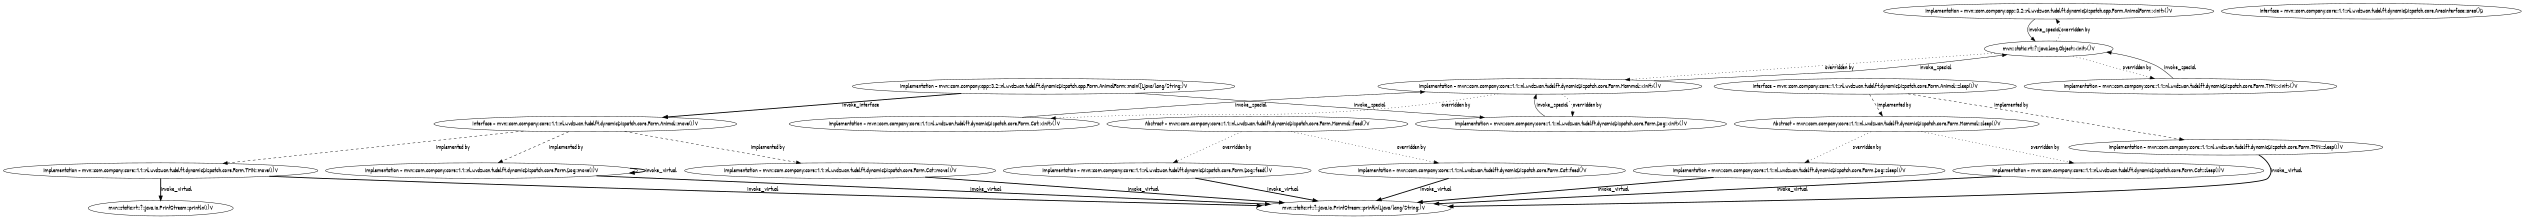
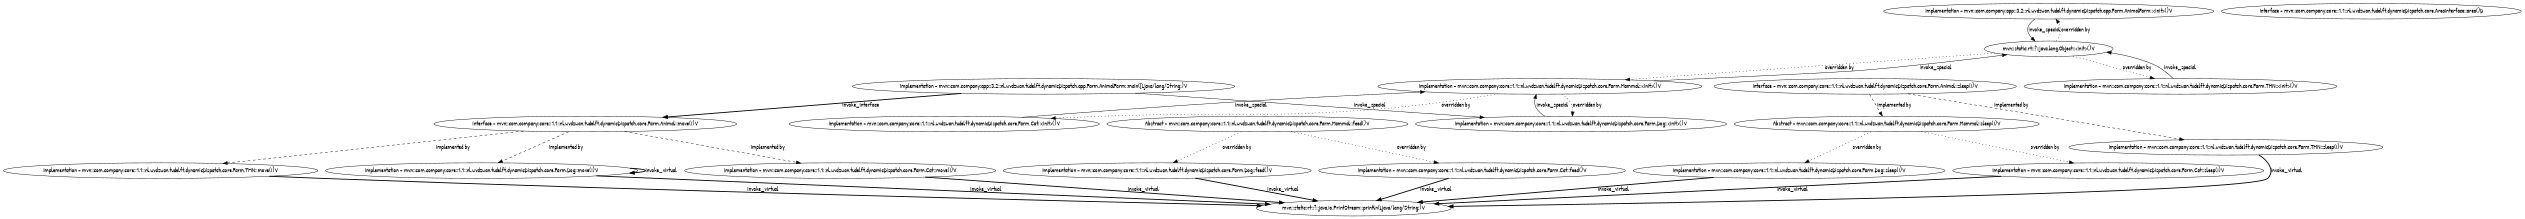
(161, 208) -> none
